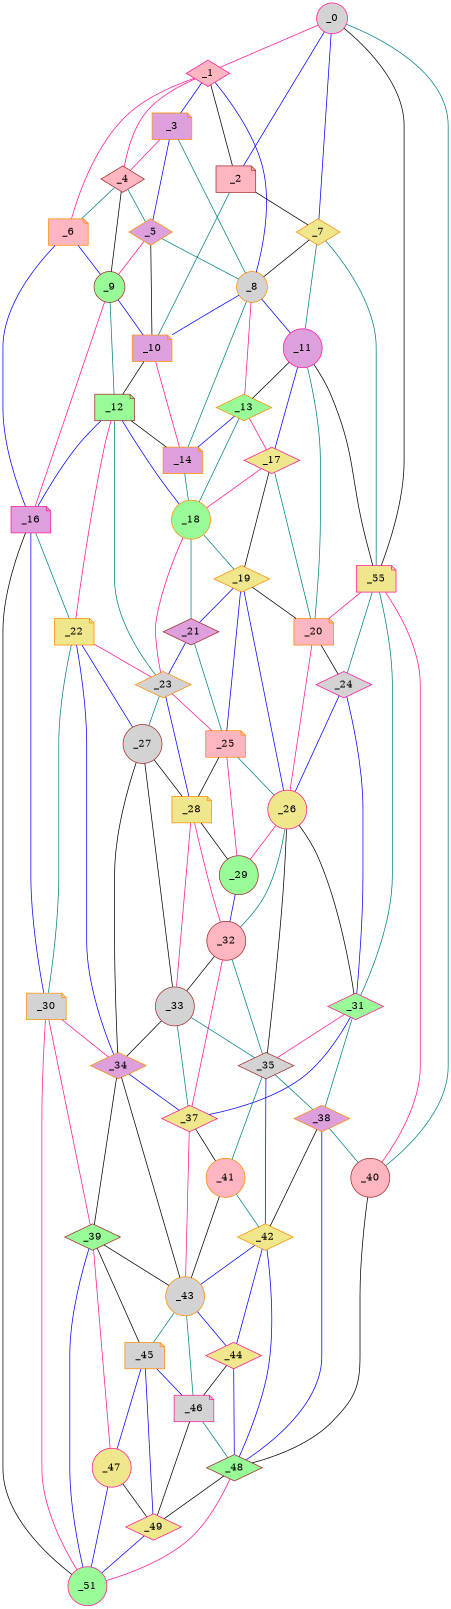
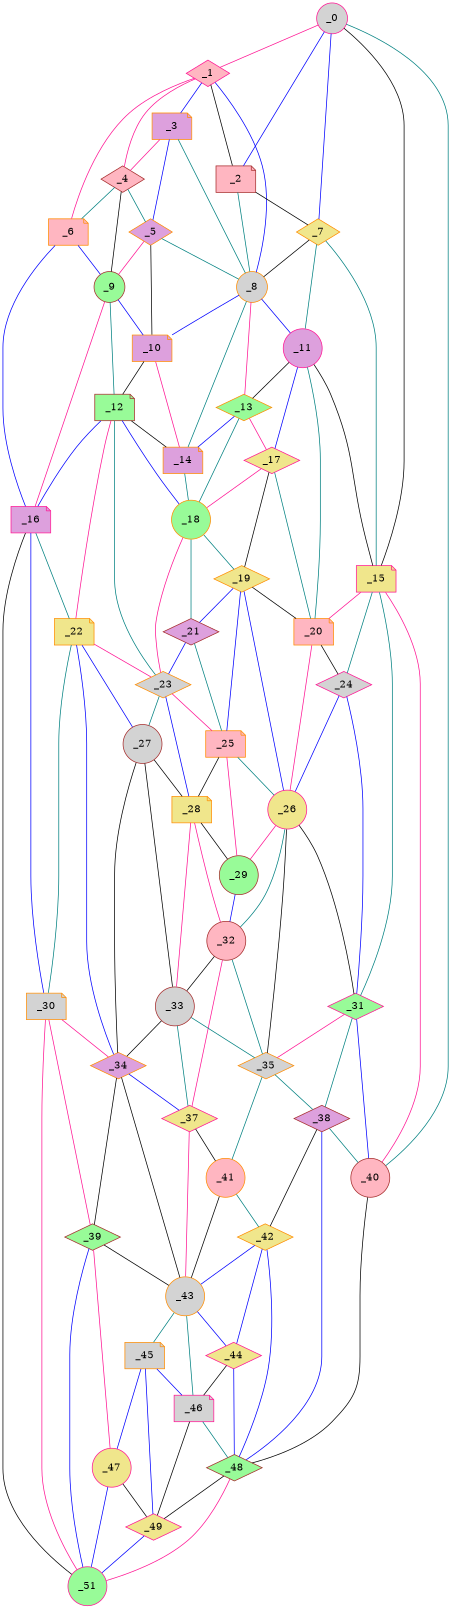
(194, 264) -> (244, 232)
(376, 579) -> (376, 579)
(266, 1066) -> (266, 1066)
(293, 1084) -> (363, 1089)
(322, 1119) -> (322, 1119)
(266, 1151) -> none
(118, 1295) -> none
